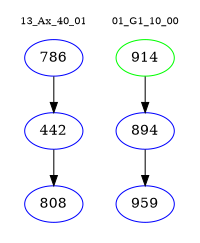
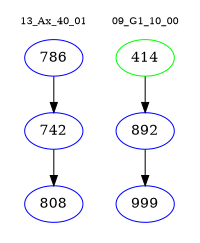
(146, 22) -> (146, 22)
(145, 58) -> (145, 58)
(54, 131) -> (54, 131)
(145, 131) -> (145, 131)
(145, 204) -> (145, 204)
